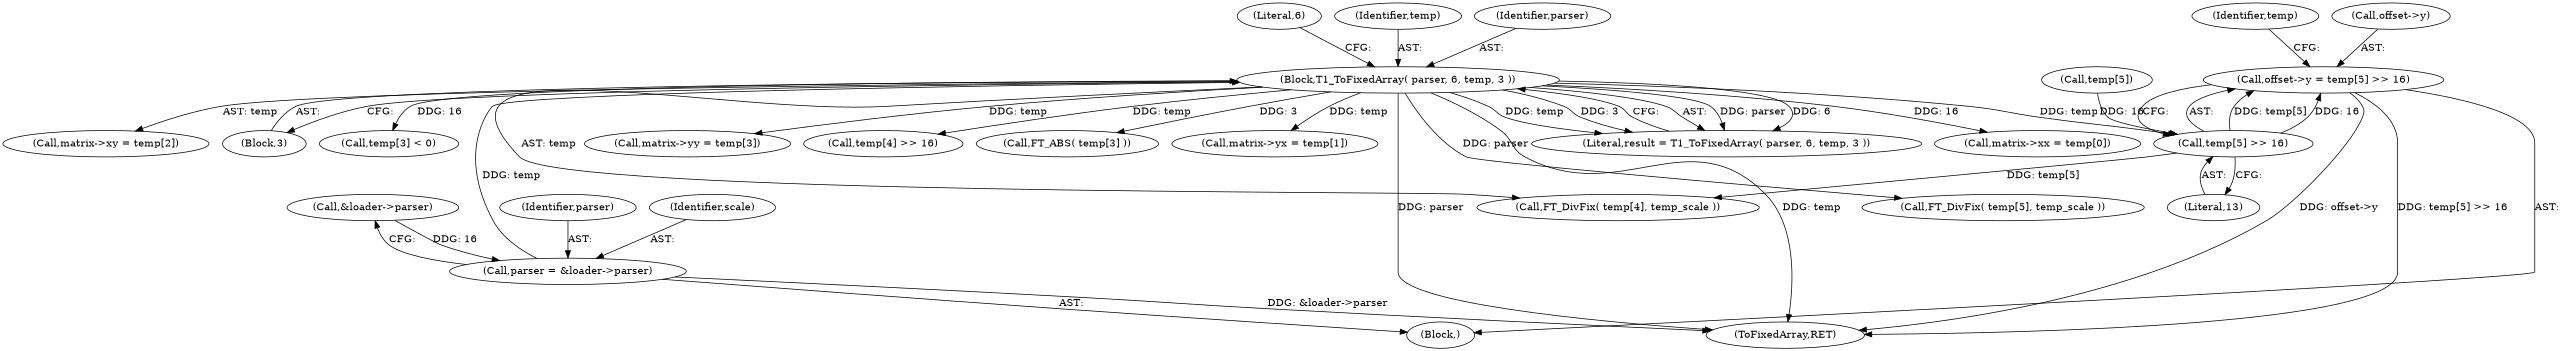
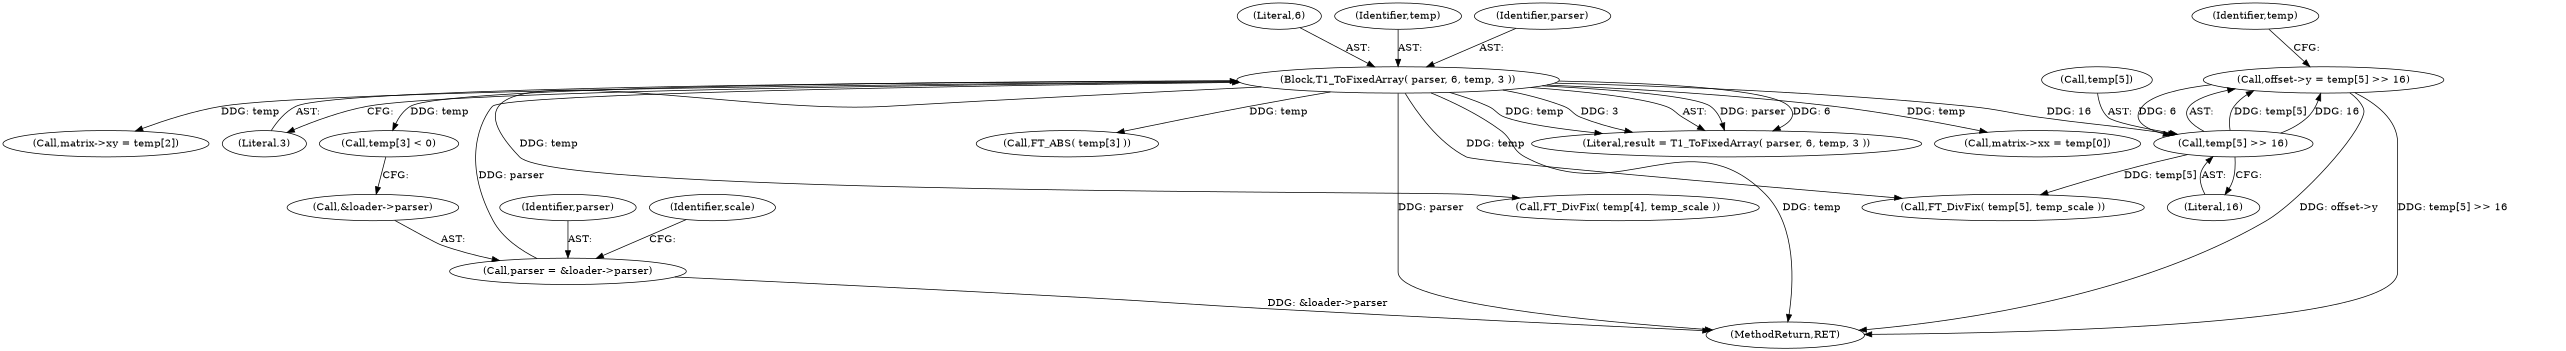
(2391, 16) -> none
(1360, 48) -> (1360, 48)
(1600, 101) -> none
(250, 112) -> (250, 112)
(440, 112) -> (440, 112)
(1279, 112) -> (1279, 112)
(1936, 112) -> (1936, 112)
(2069, 112) -> (2069, 112)
(2122, 112) -> (2122, 112)
(2157, 112) -> (2157, 112)
(264, 144) -> (264, 144)
(549, 144) -> (549, 144)
(688, 144) -> none
(883, 144) -> none
(1275, 144) -> none
(1496, 144) -> (1496, 144)
(511, 176) -> (511, 176)
(1949, 176) -> (2117, 172)
(2214, 208) -> (2214, 208)
(455, 239) -> (455, 239)
(664, 239) -> (664, 239)
(416, 256) -> (382, 172)
(1441, 335) -> none
(1785, 335) -> (1785, 335)
